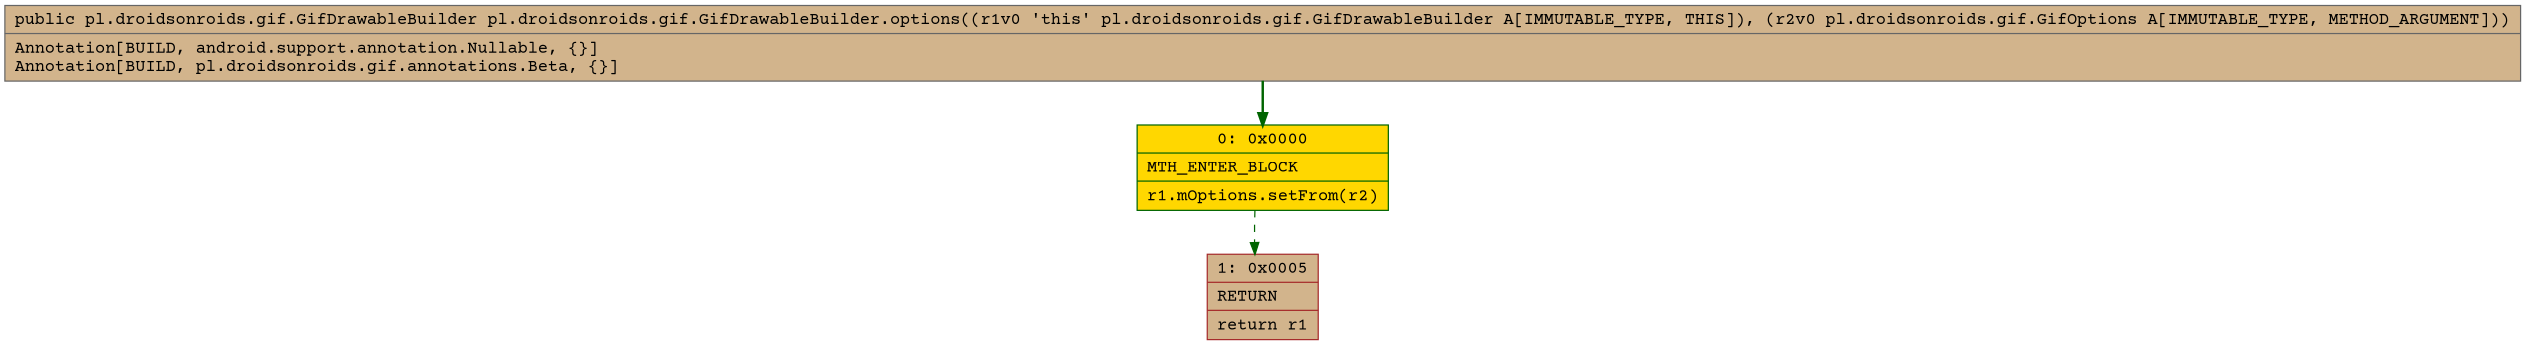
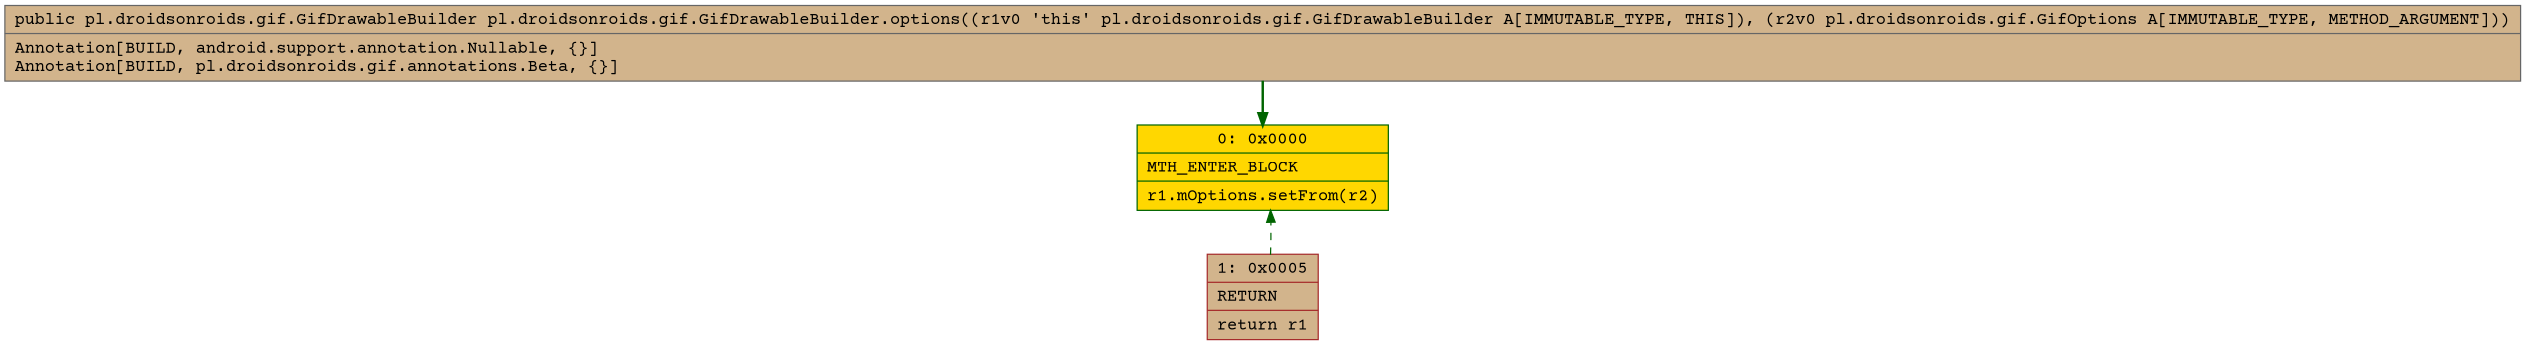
(1255, 226) -> (1271, 239)
